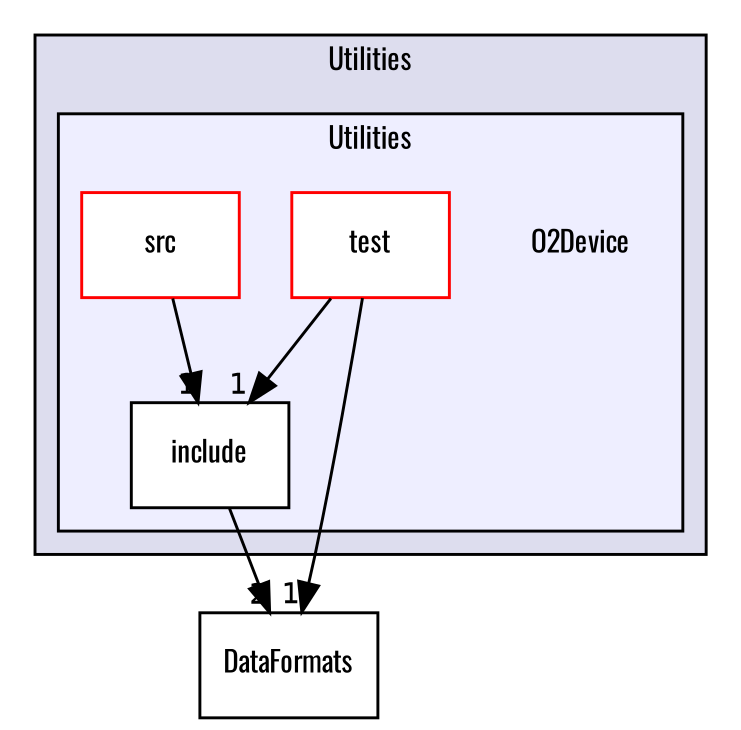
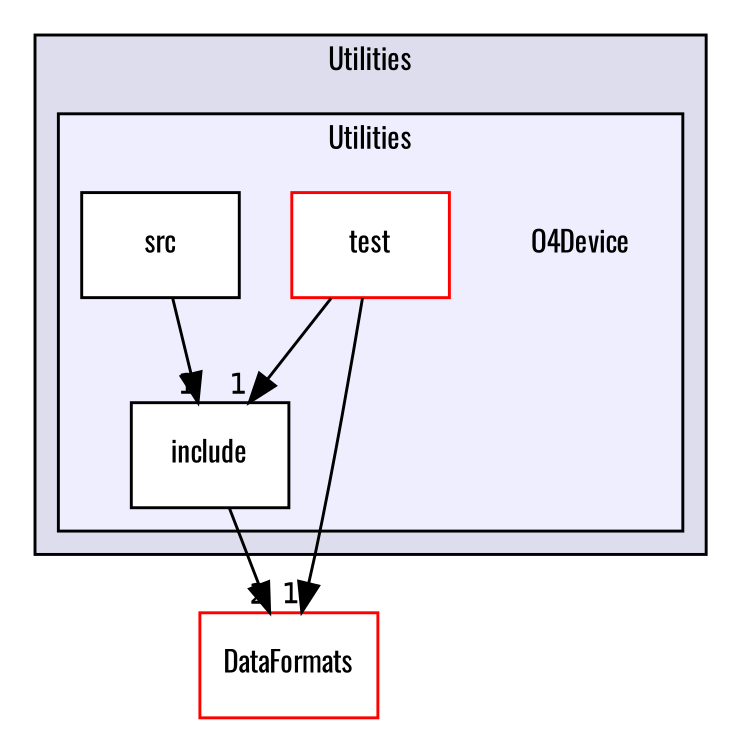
(160, 245) -> (160, 245)
(581, 245) -> (581, 245)
(289, 665) -> (289, 665)
